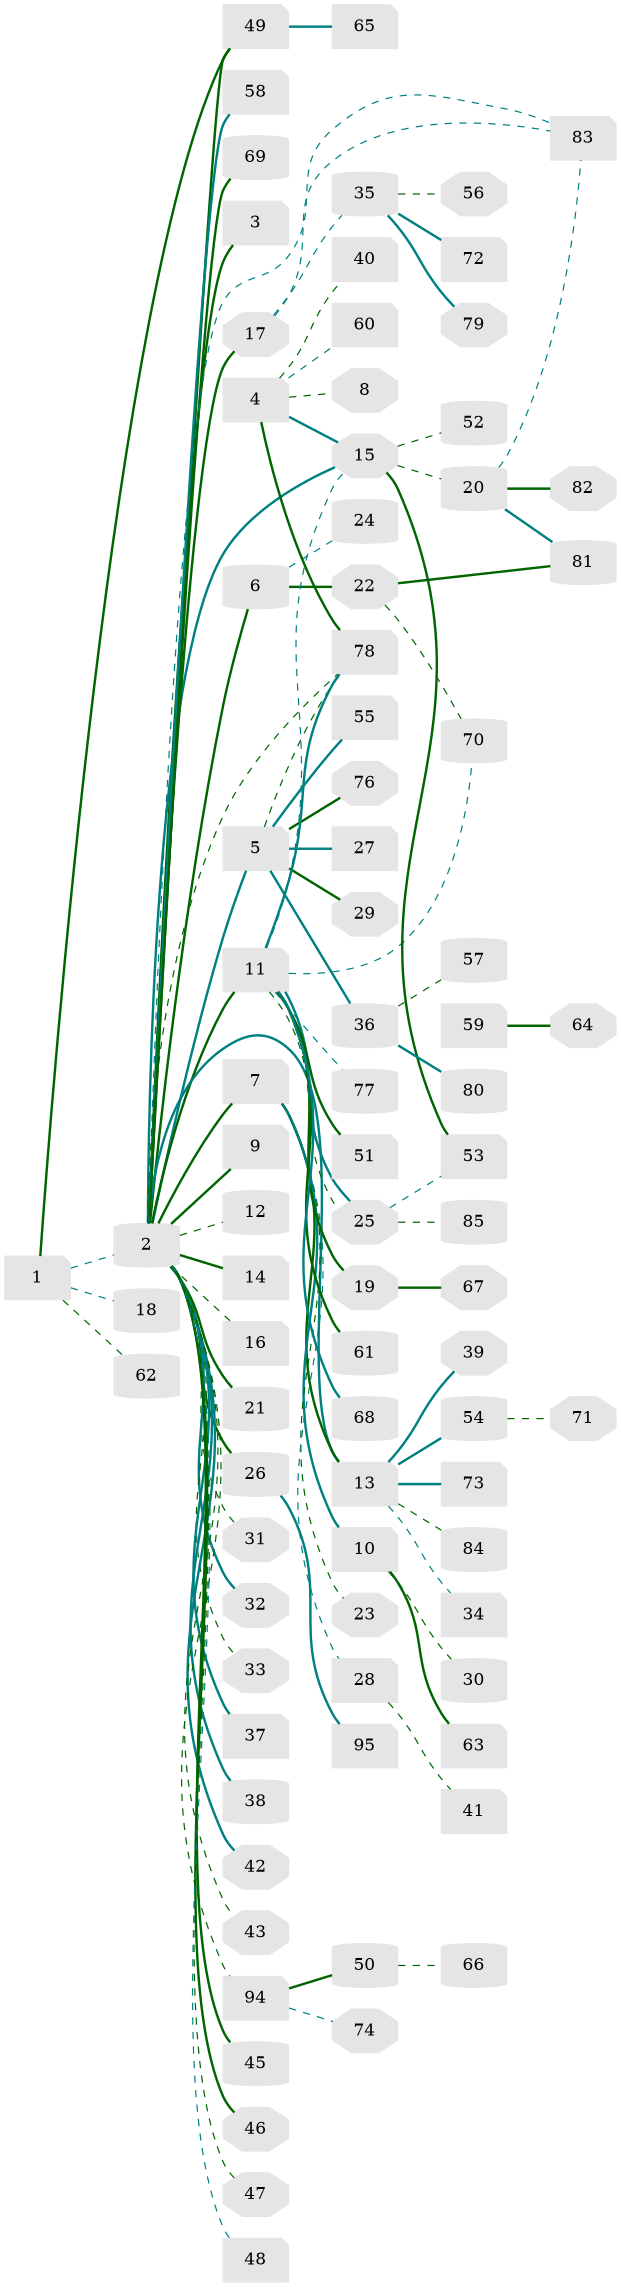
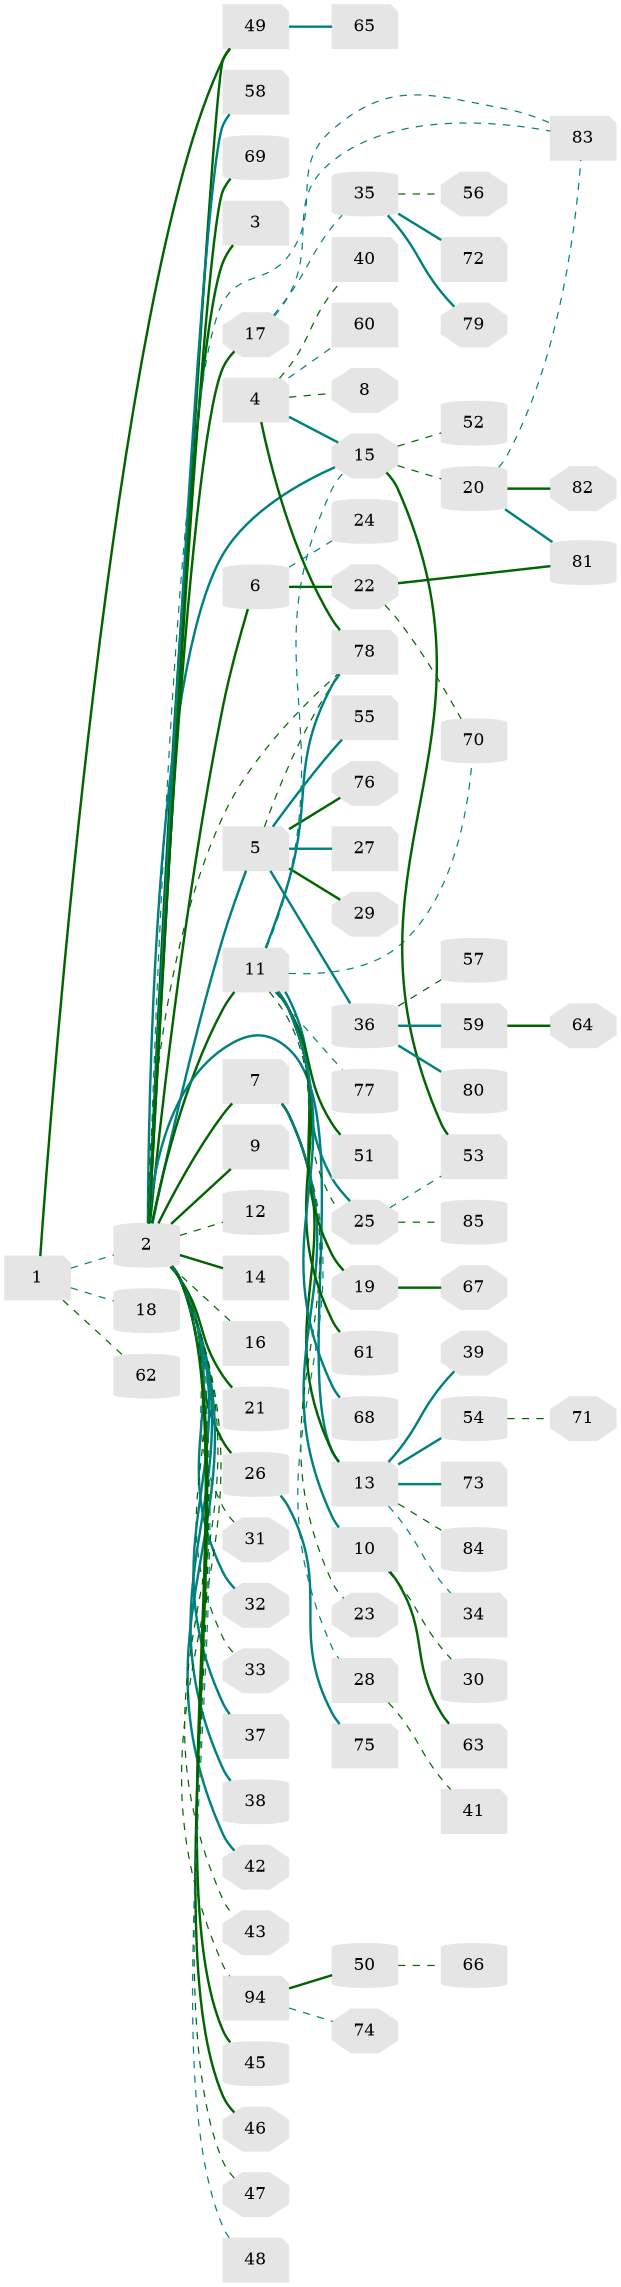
none -> (420, 1026)
(365, 1746) -> (365, 1746)
